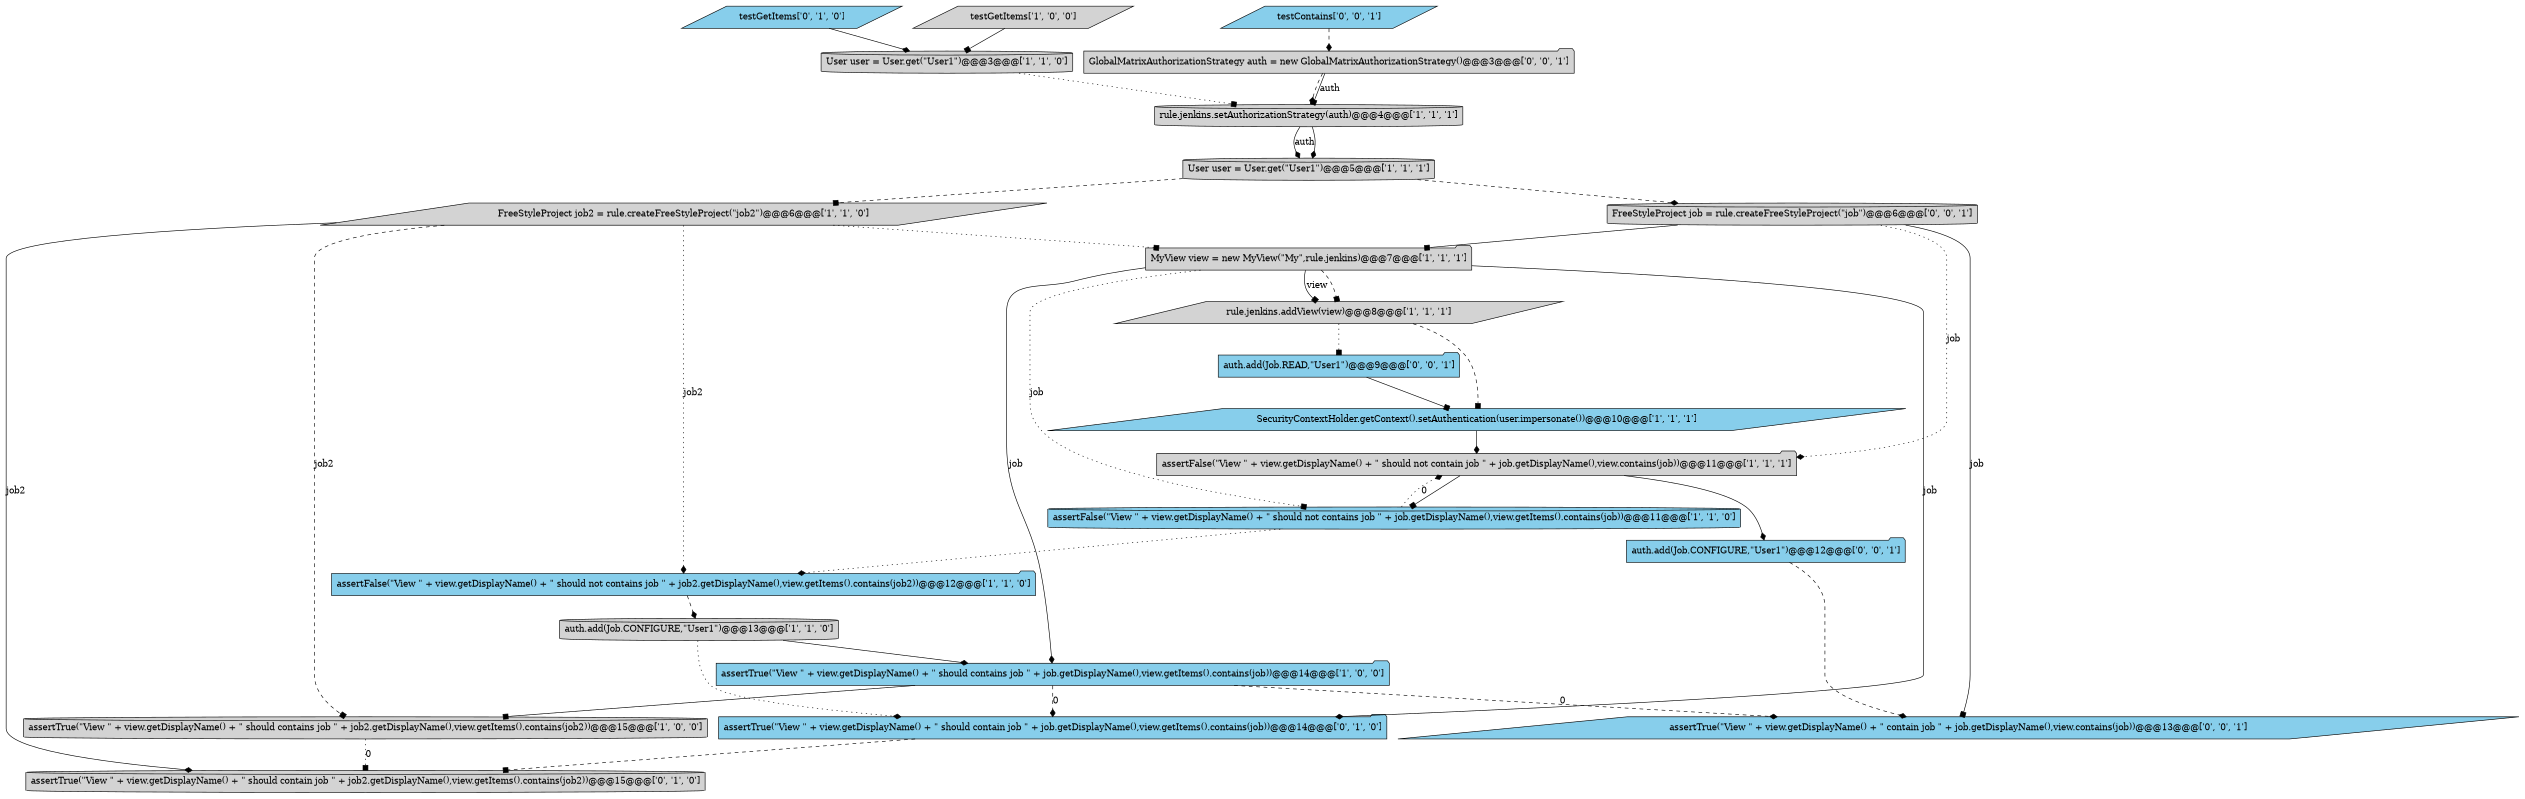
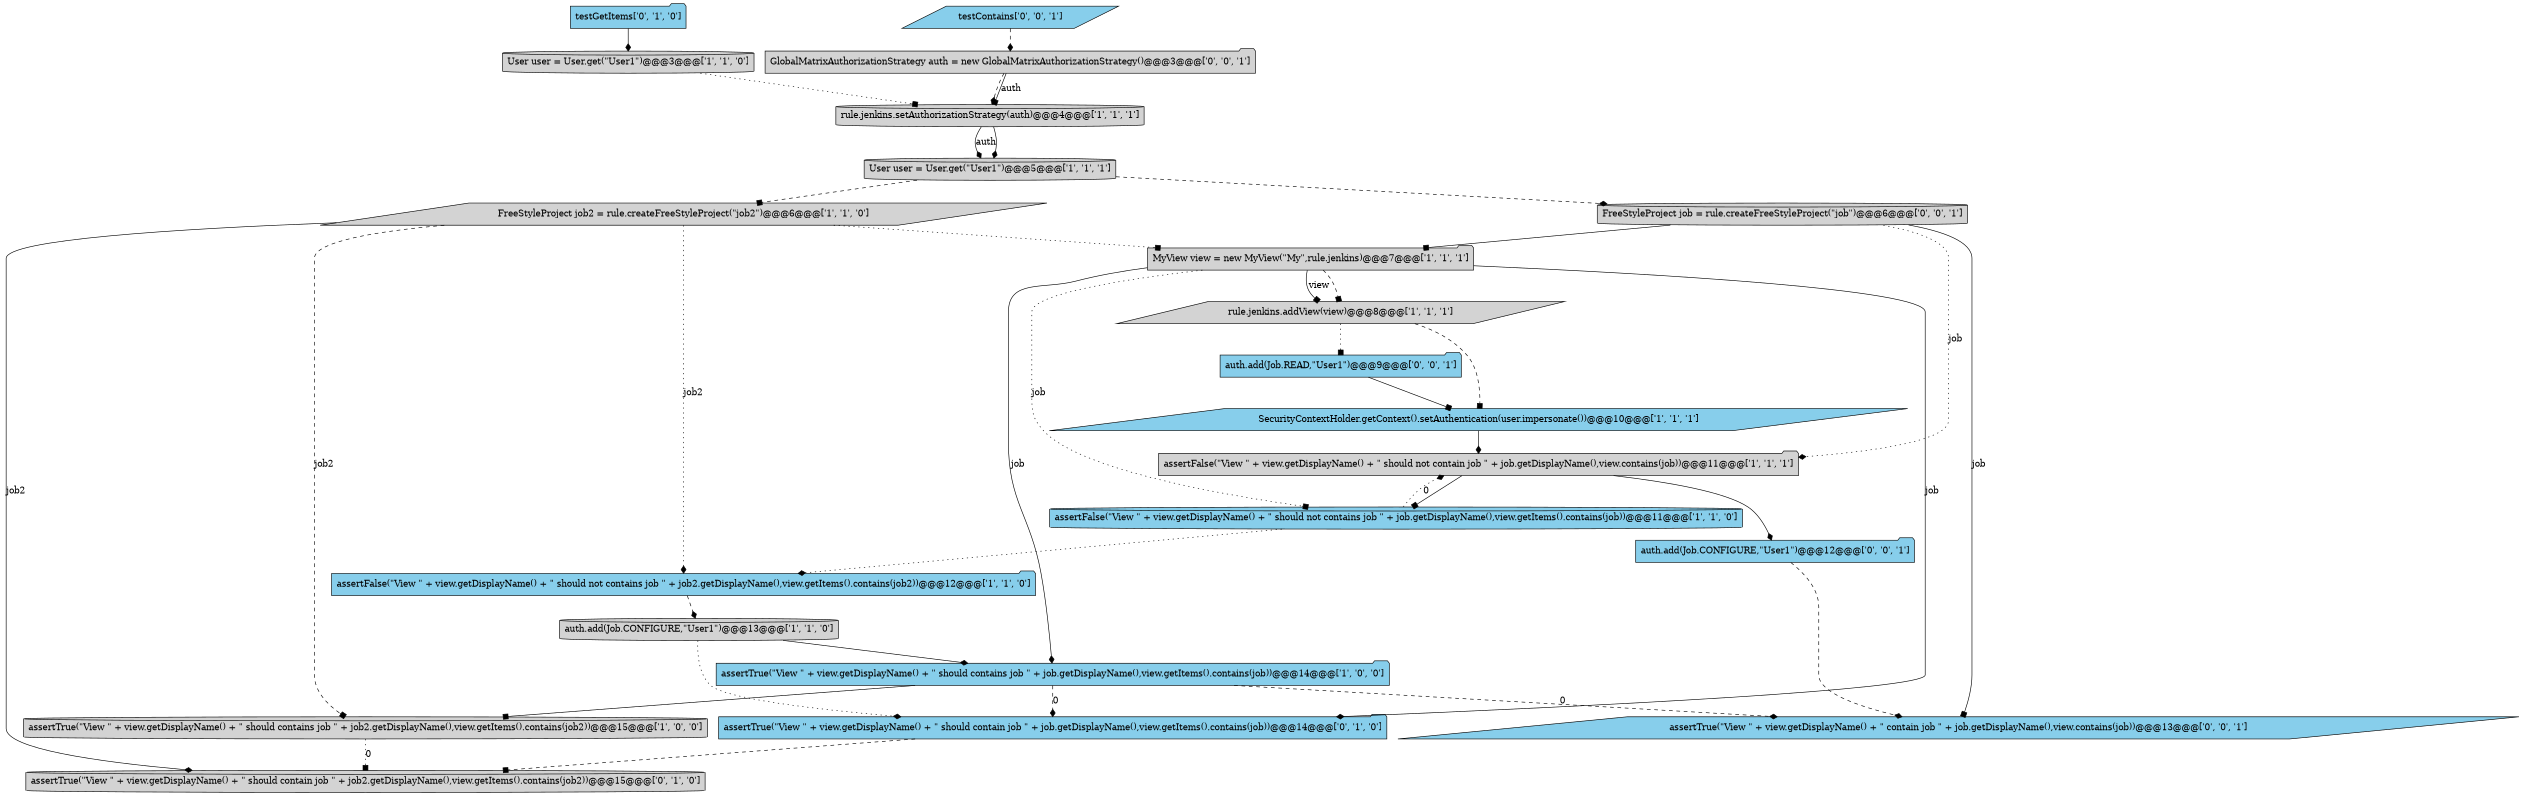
(792, 17) -> (628, 17)
(1023, 17) -> none
